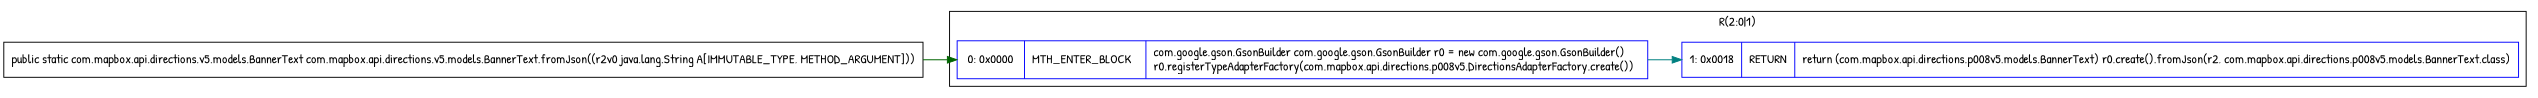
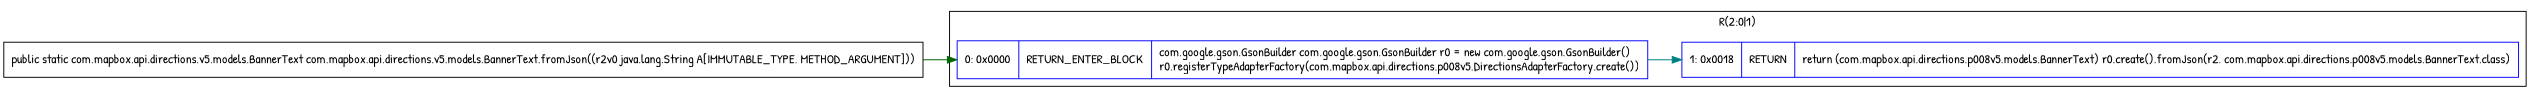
(1082, 59) -> (1085, 59)
